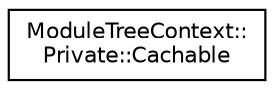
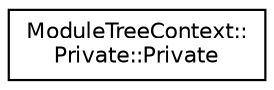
(137, 45) -> (137, 45)
